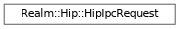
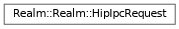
(90, 14) -> (90, 14)
